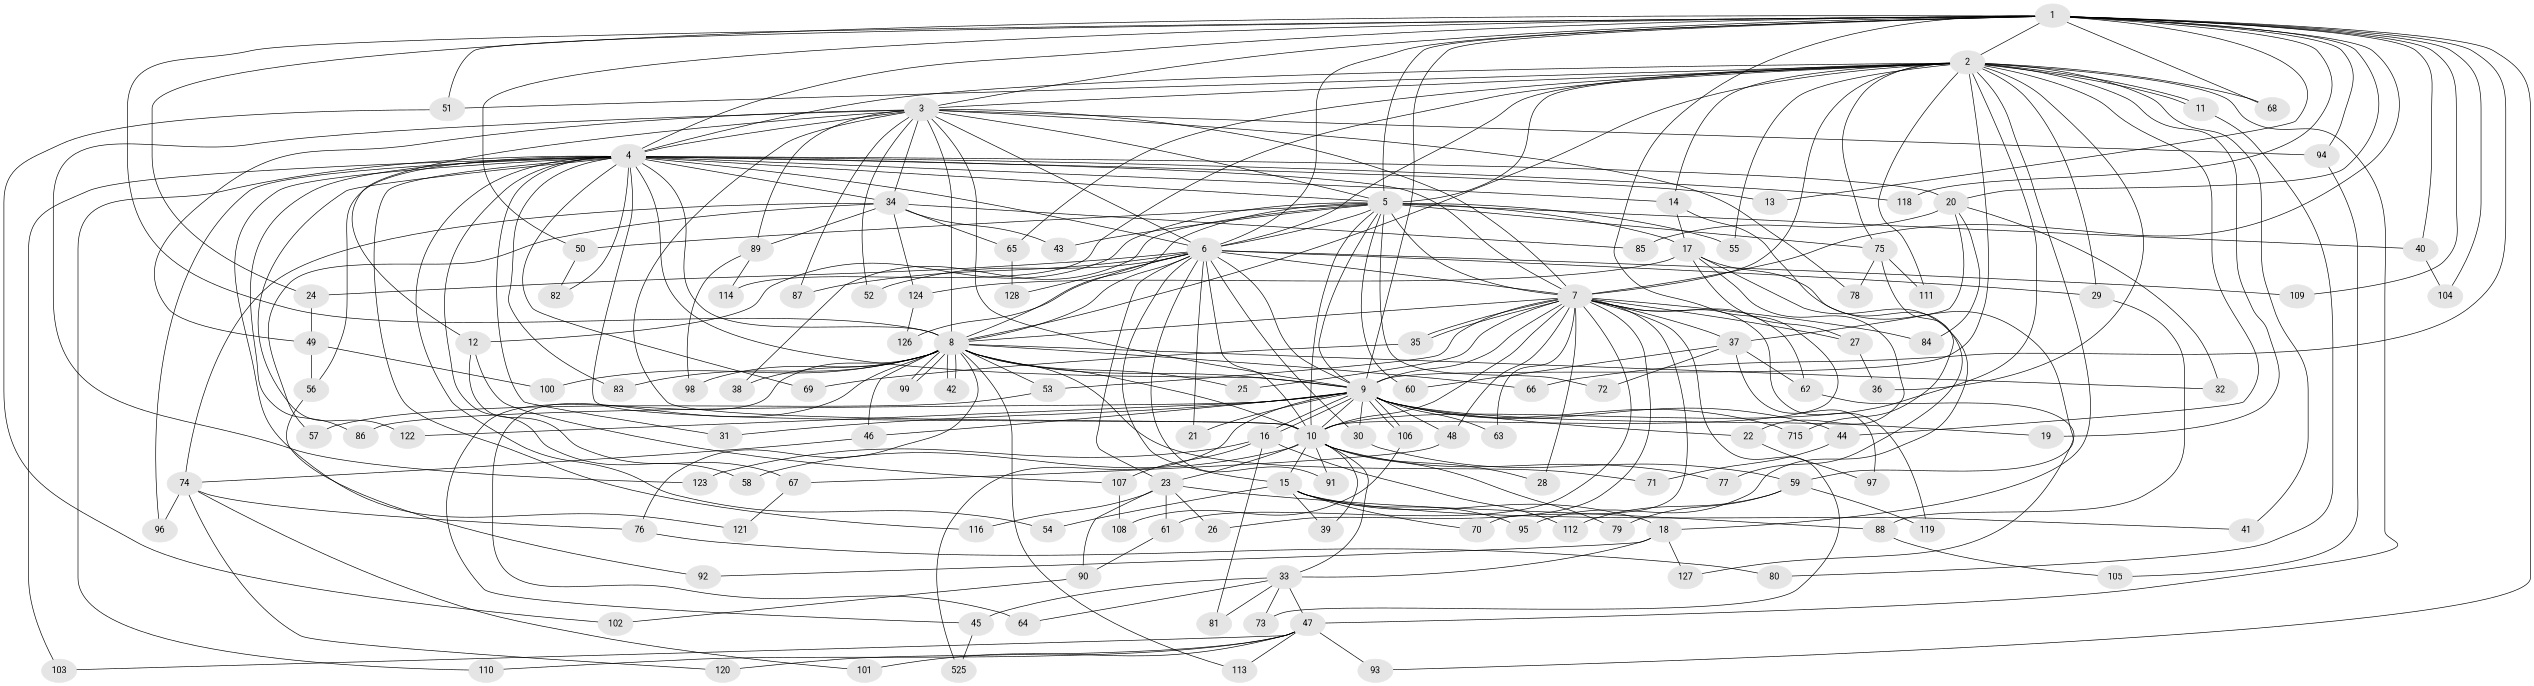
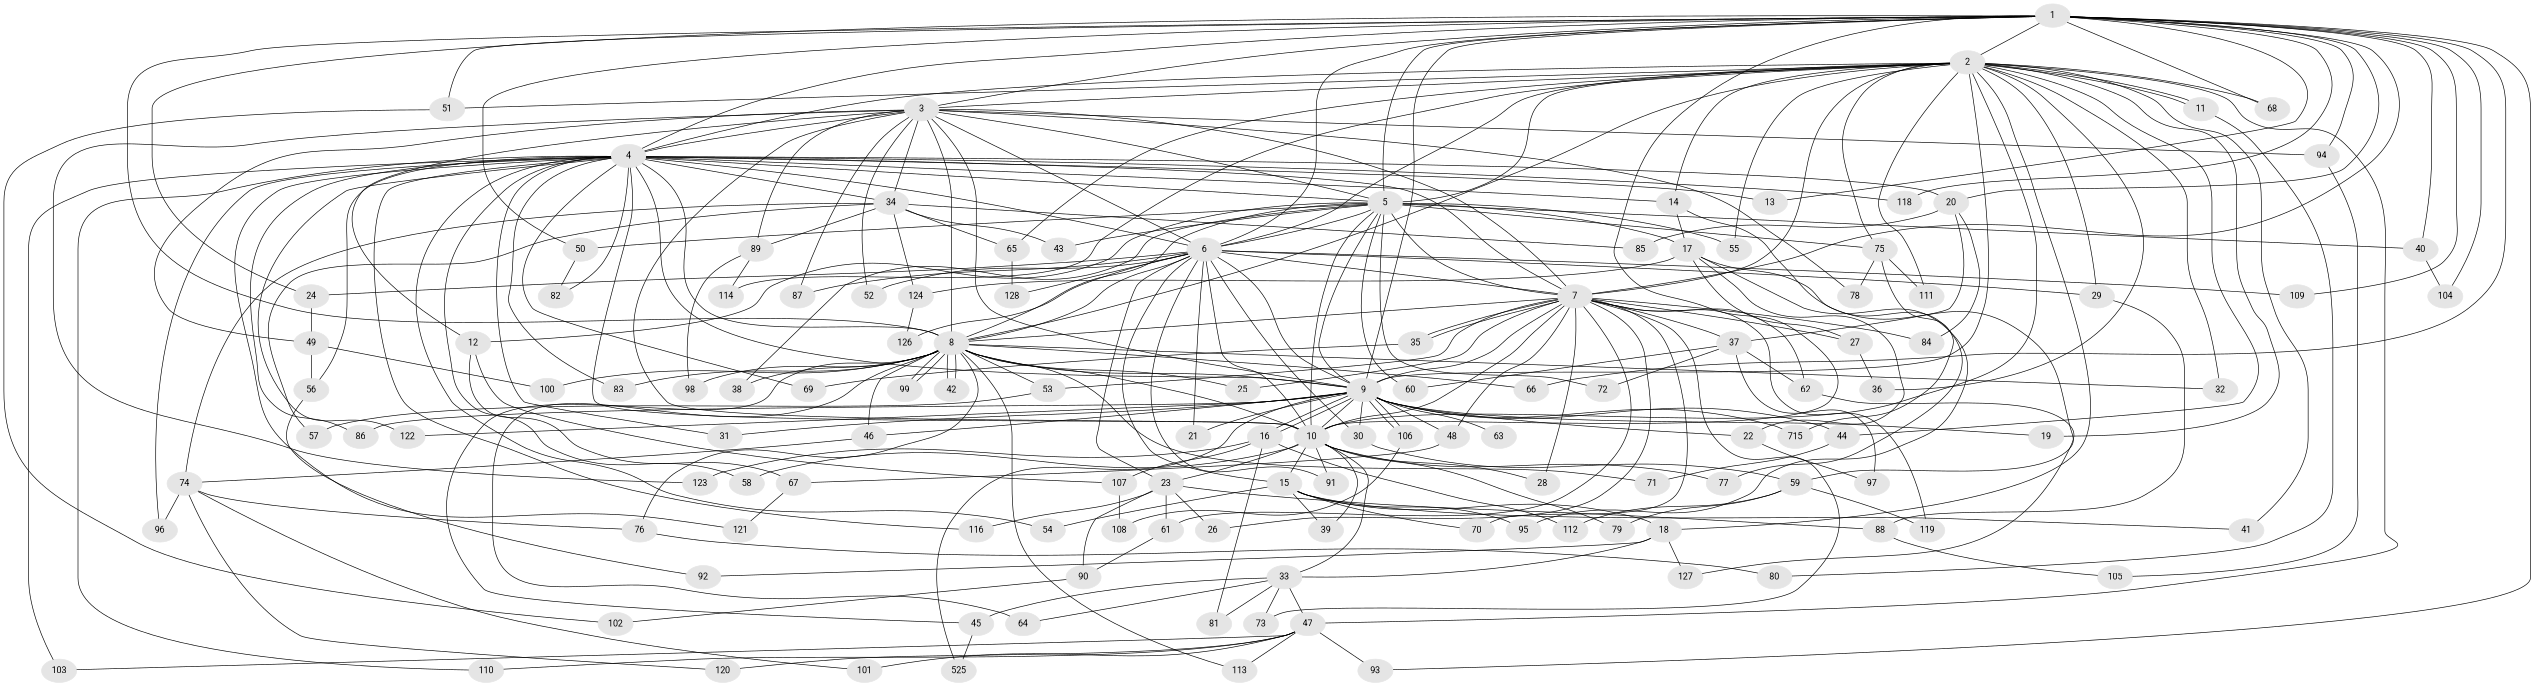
(2112, 267) -> (2163, 164)
(1523, 368) -> none
